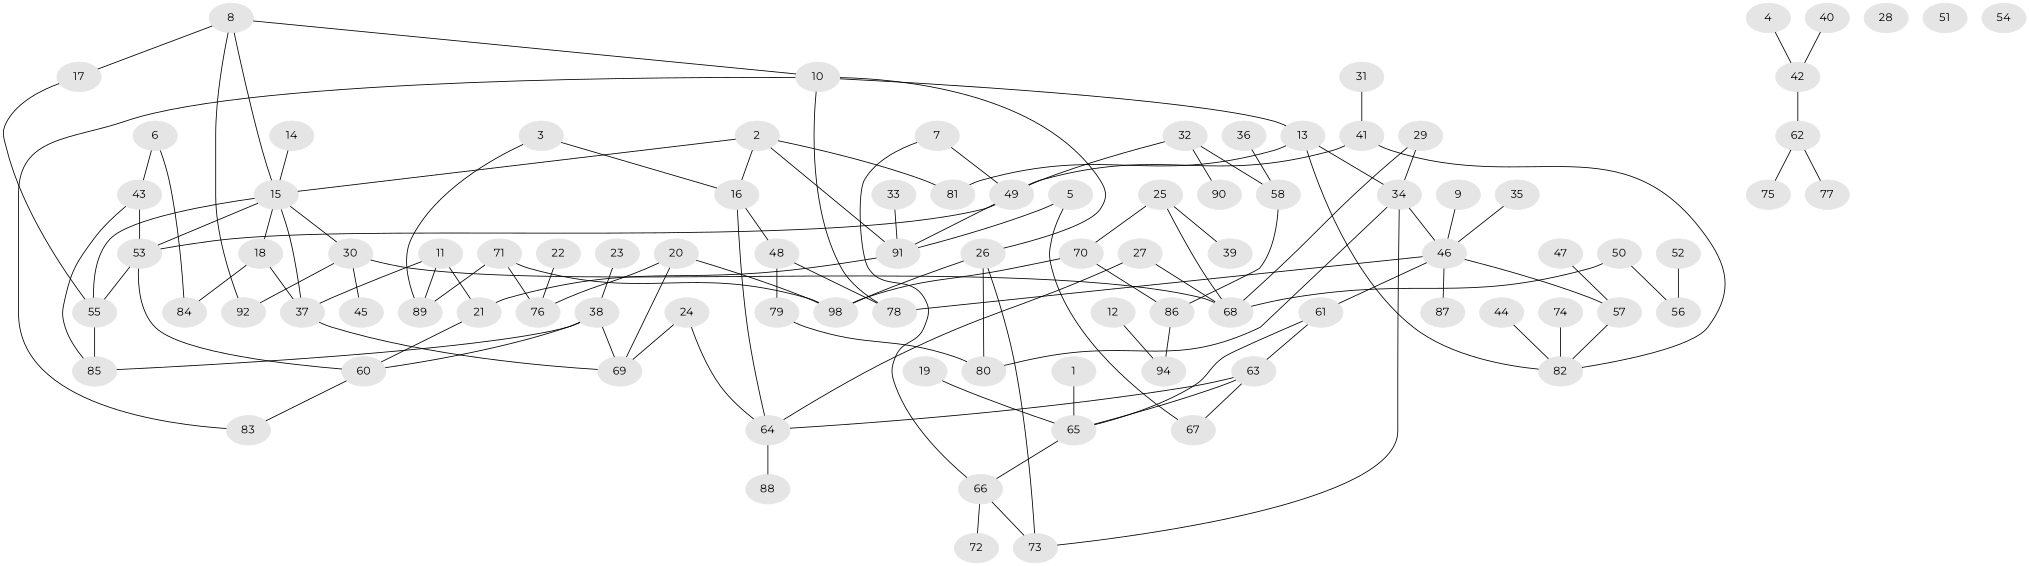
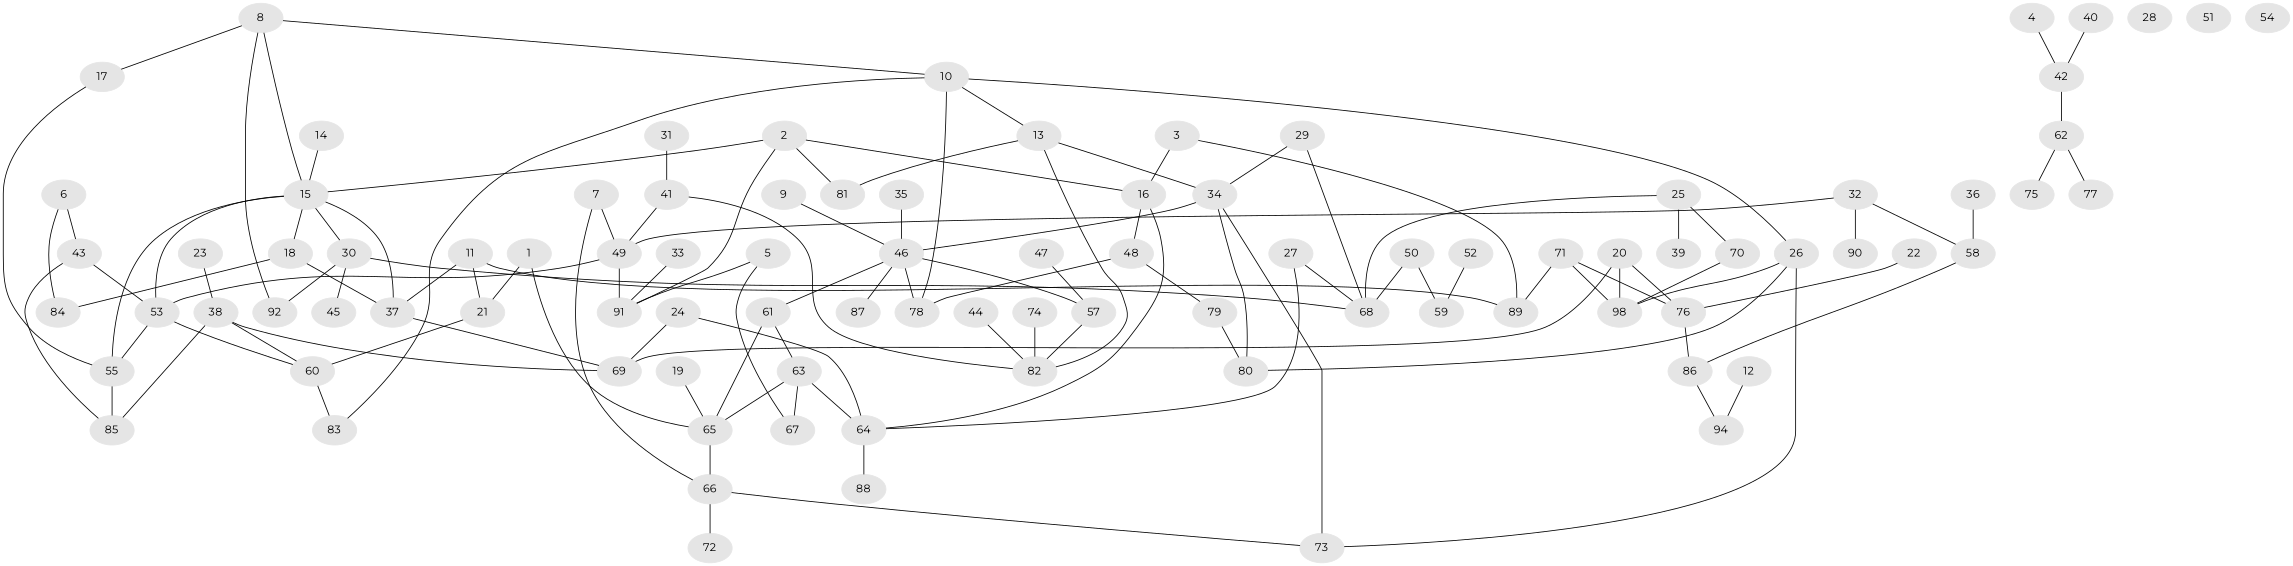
(685, 276) -> (506, 283)
(1122, 280) -> (1687, 342)
(1678, 312) -> (1441, 312)
